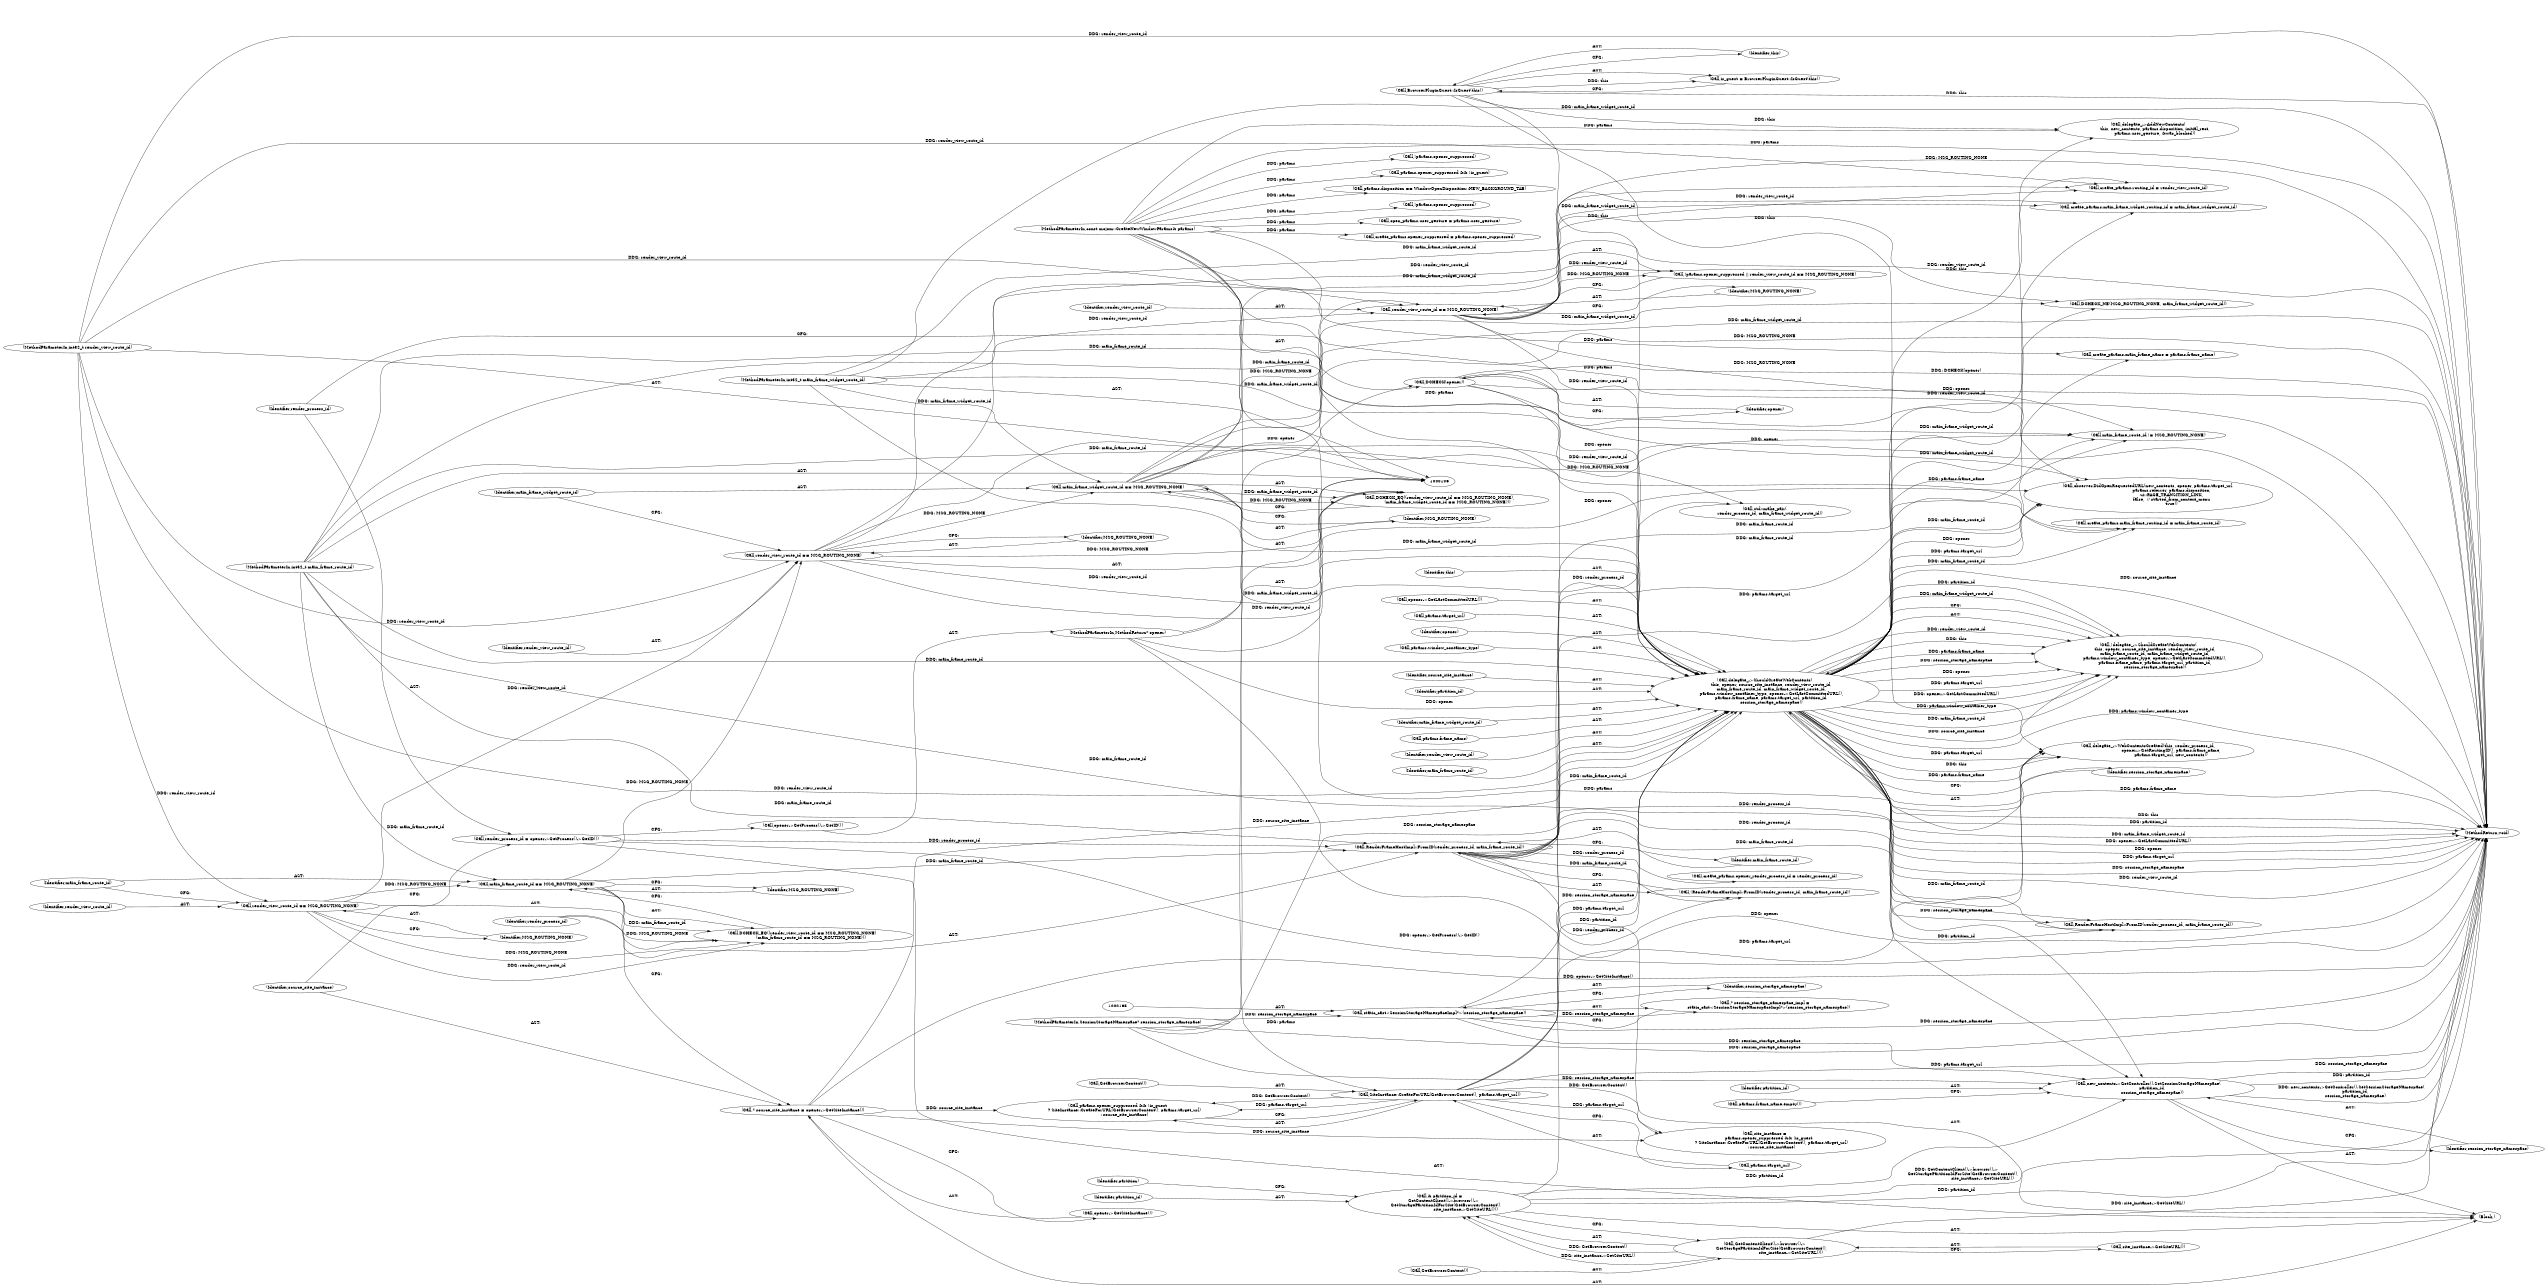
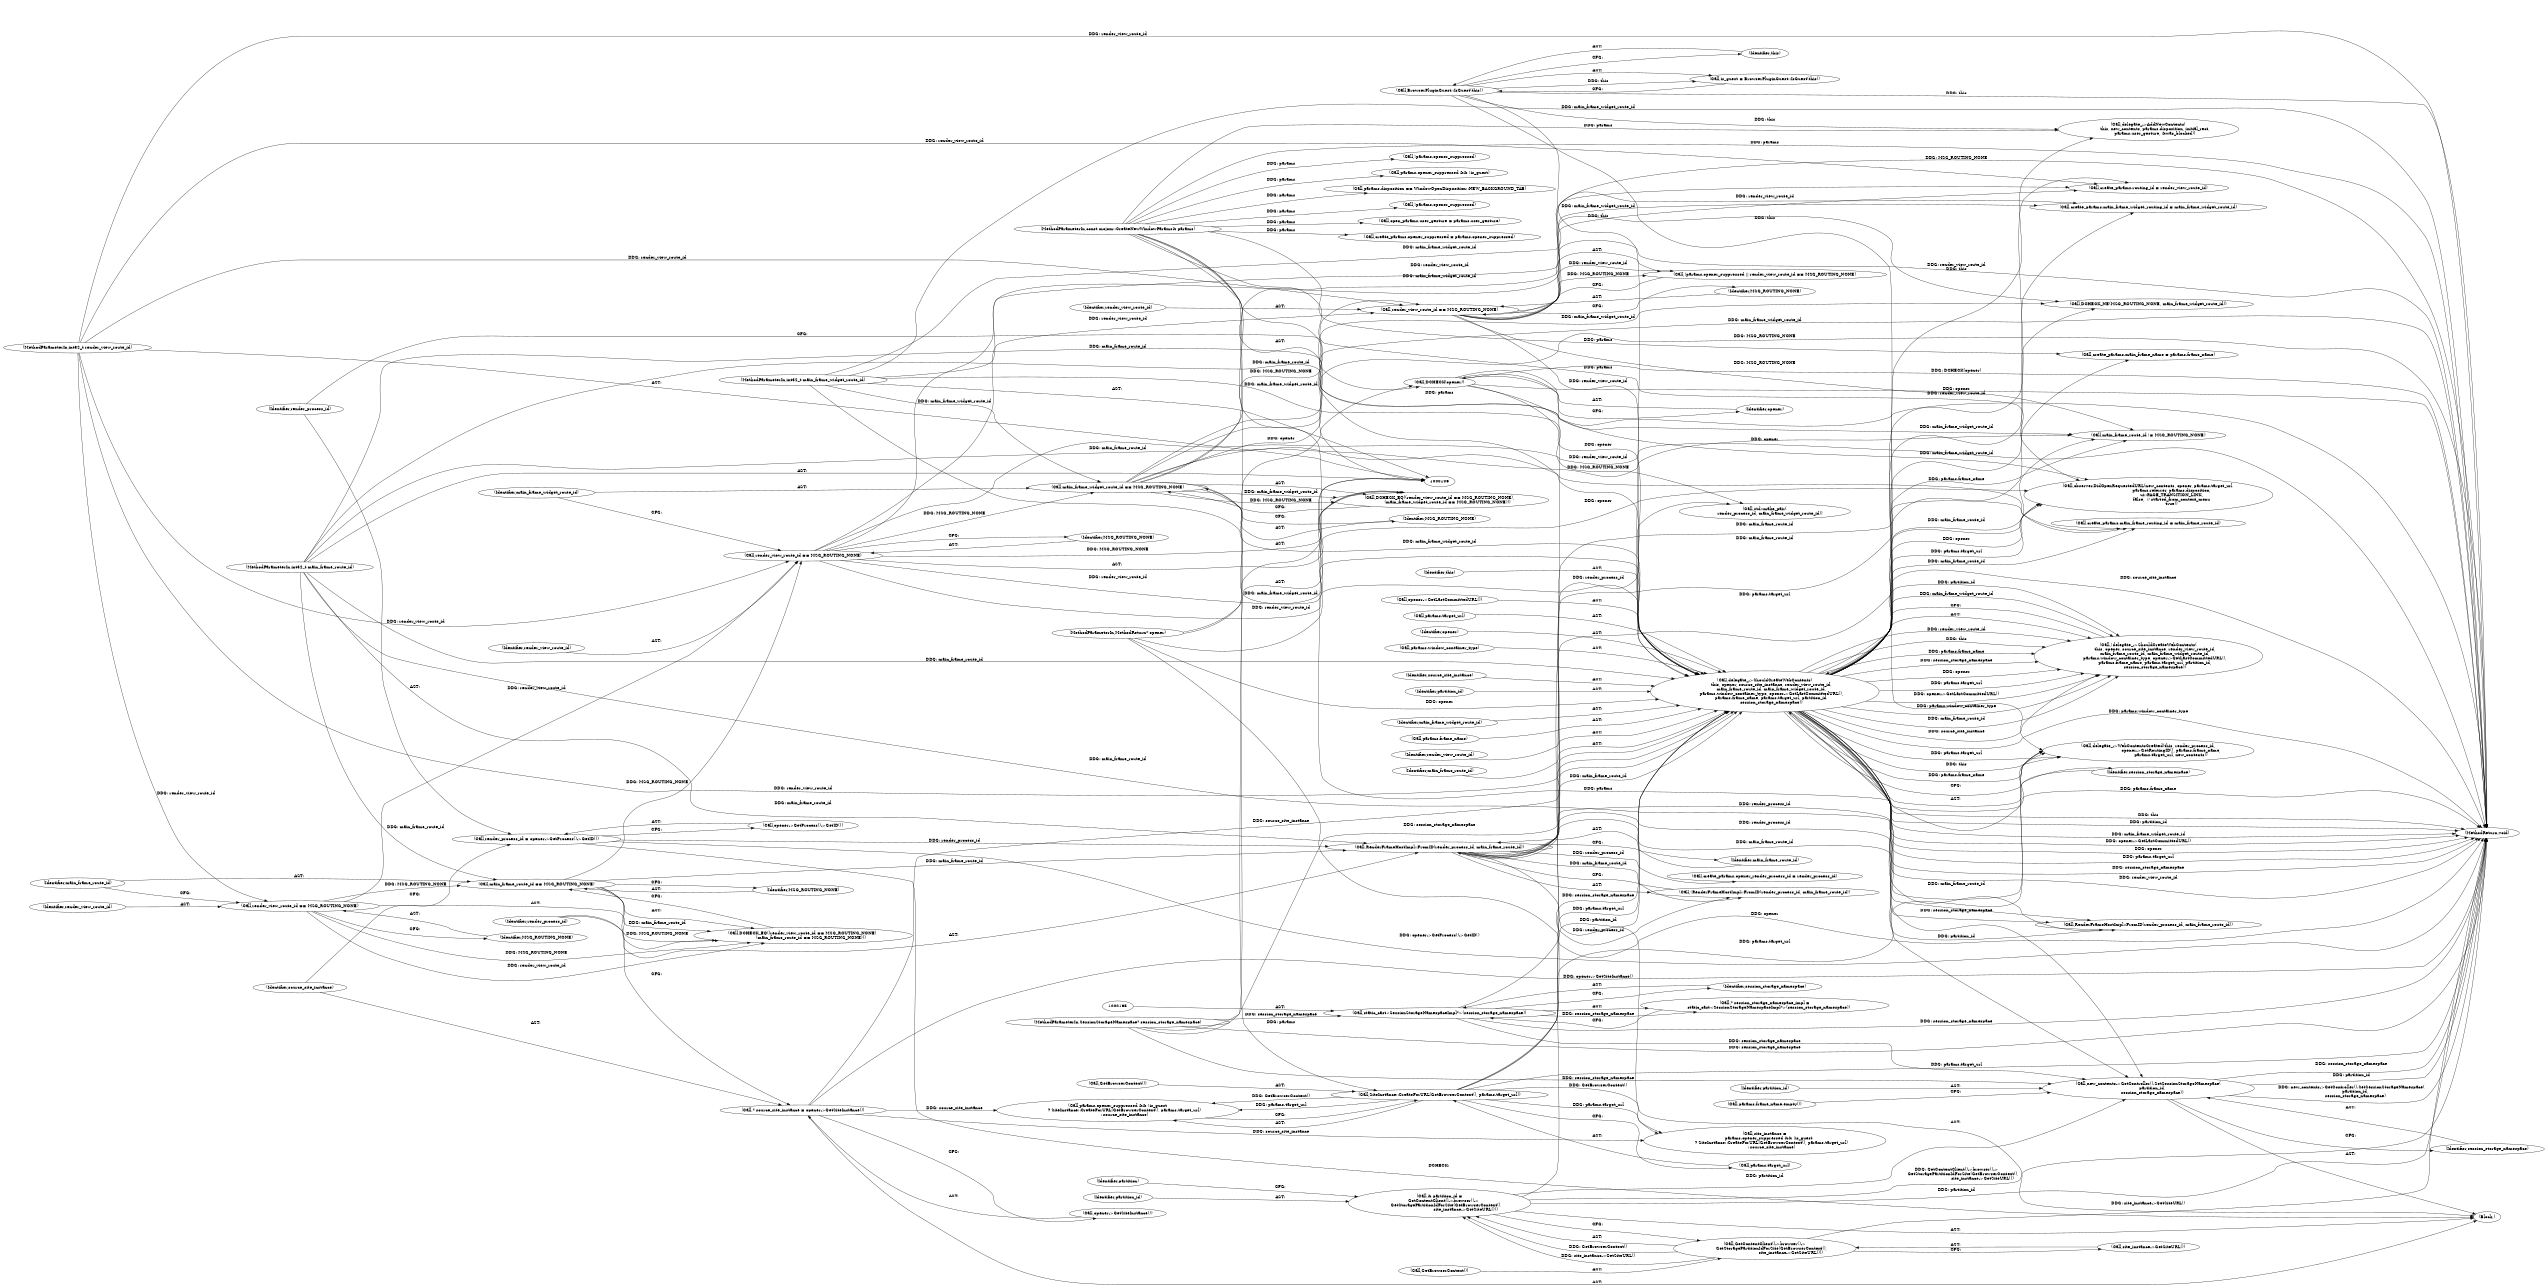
(914, 715) -> (659, 824)
(1440, 1166) -> (1440, 1166)
